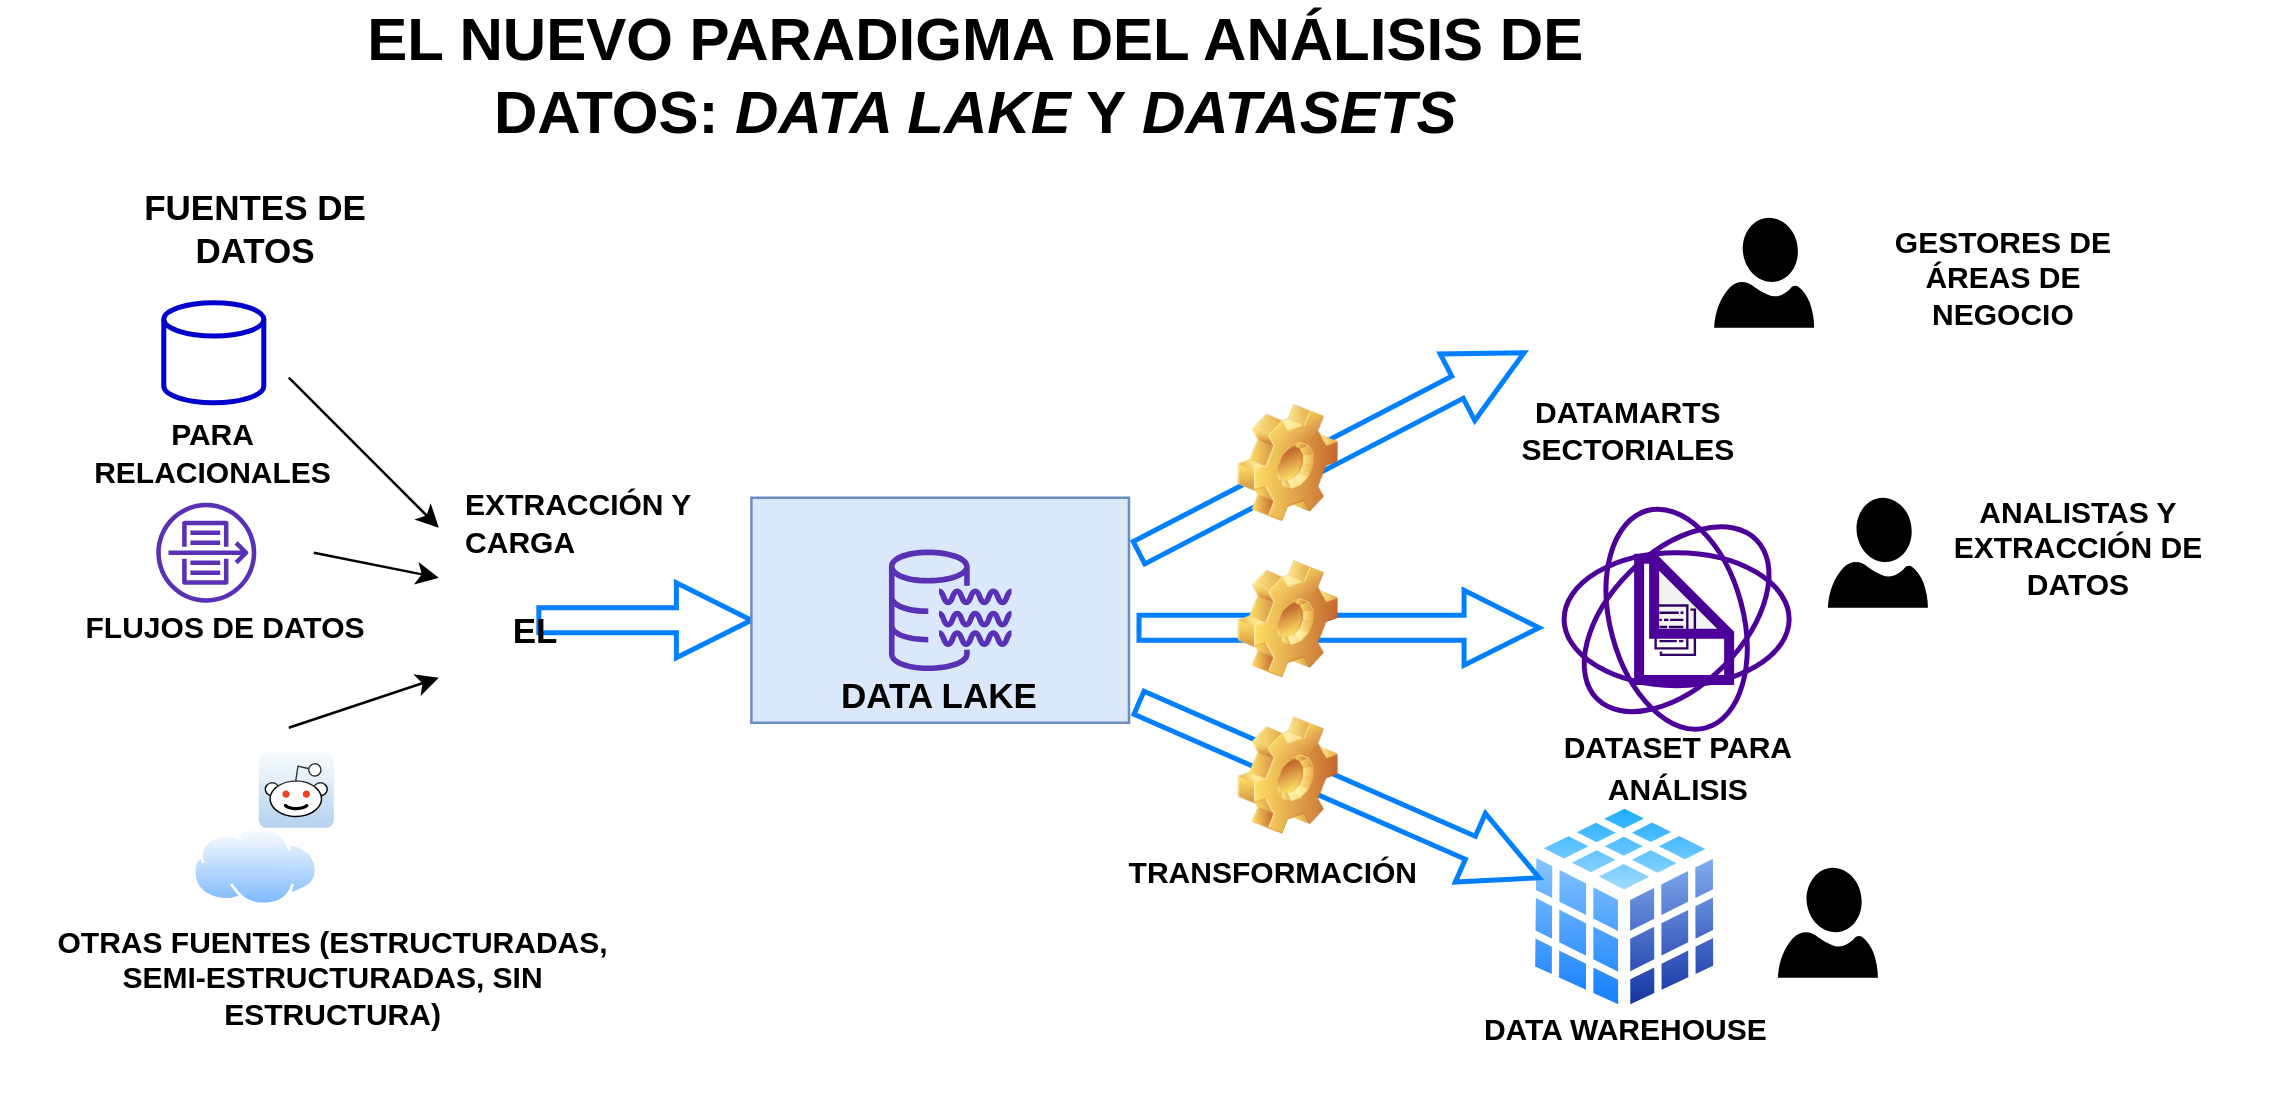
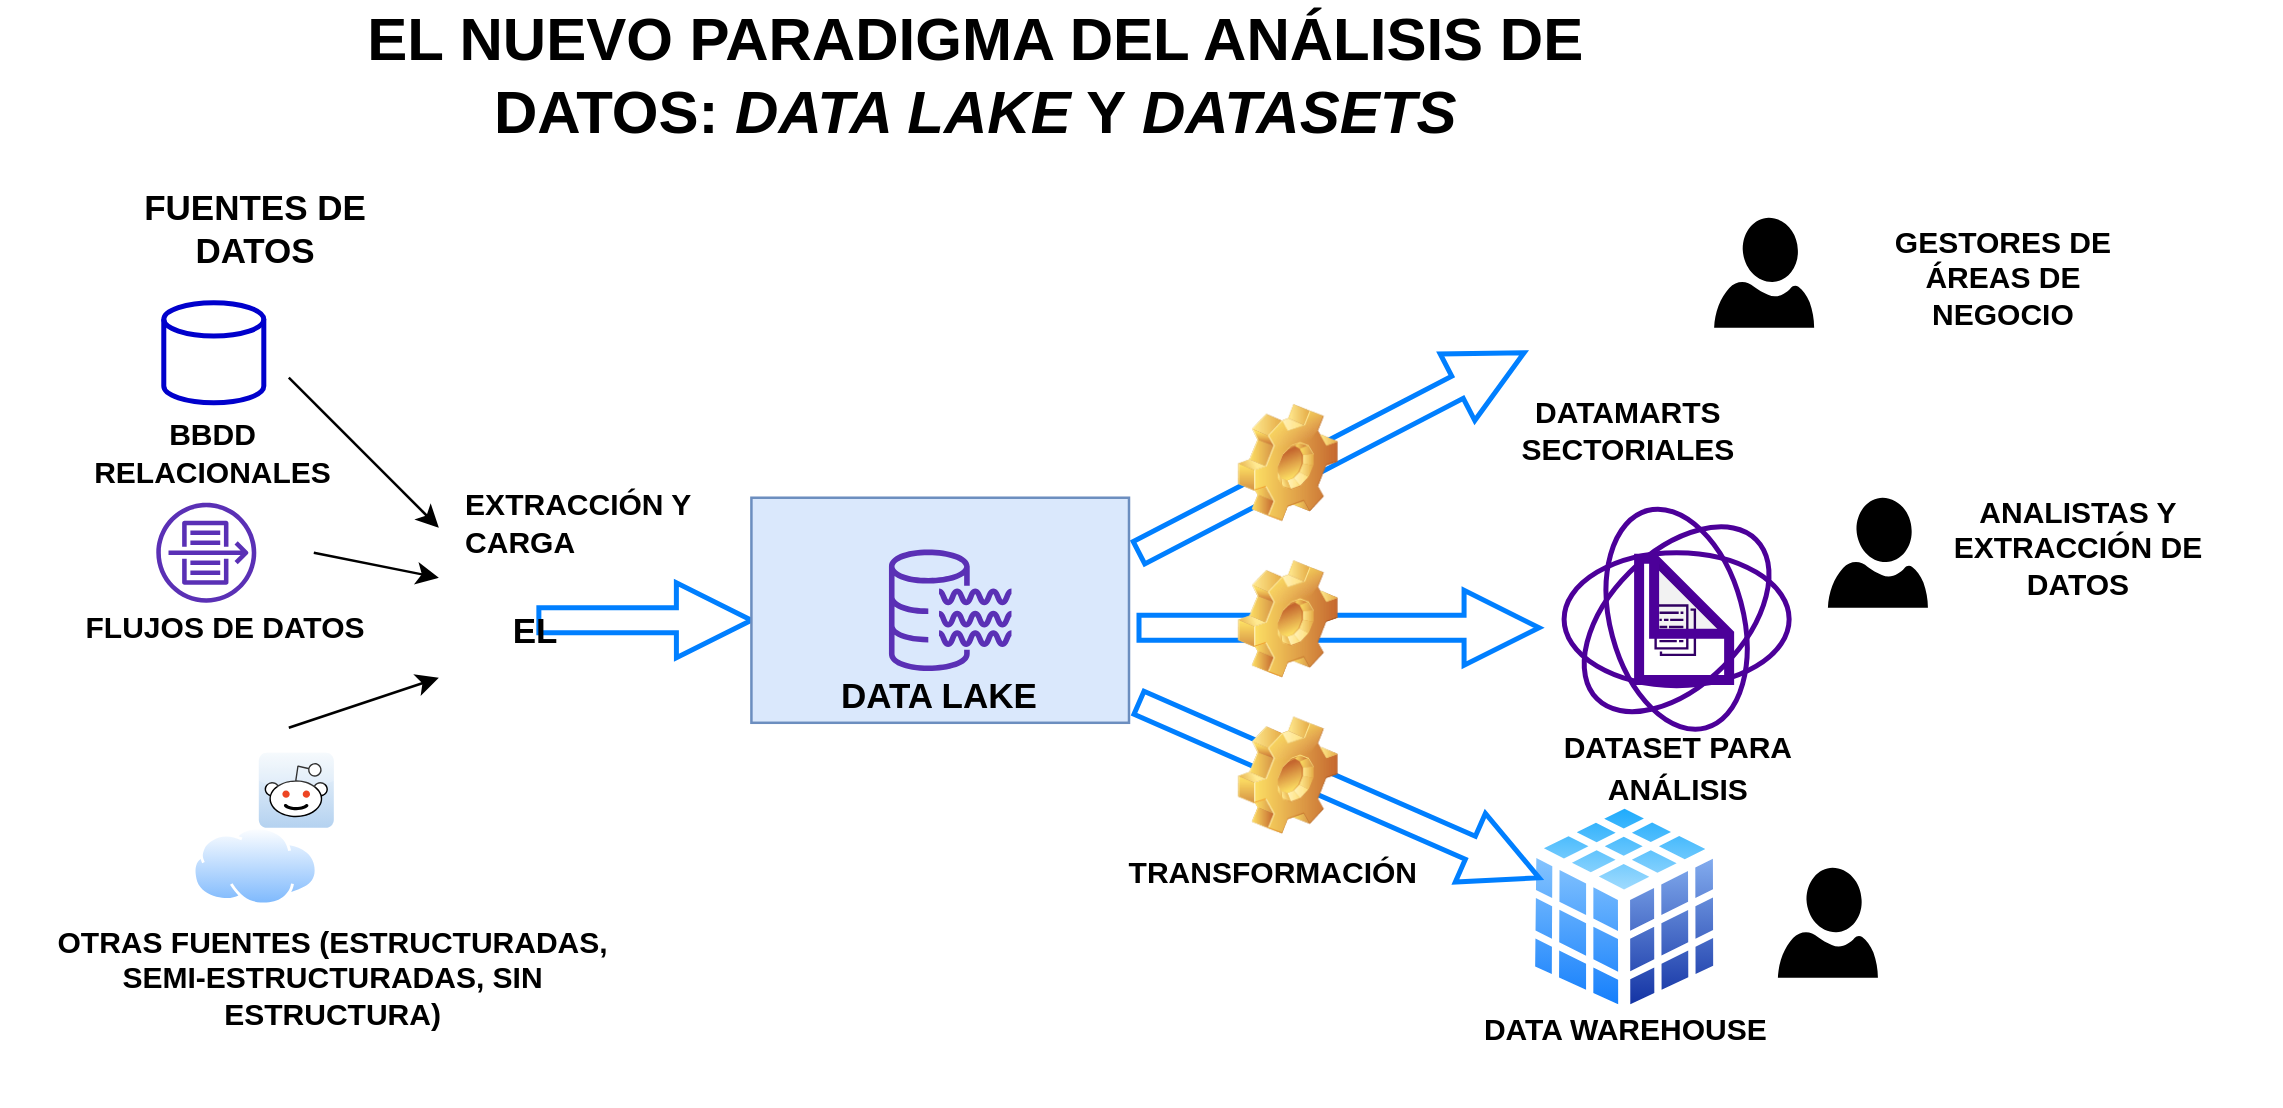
(214, 454) -> (214, 454)
